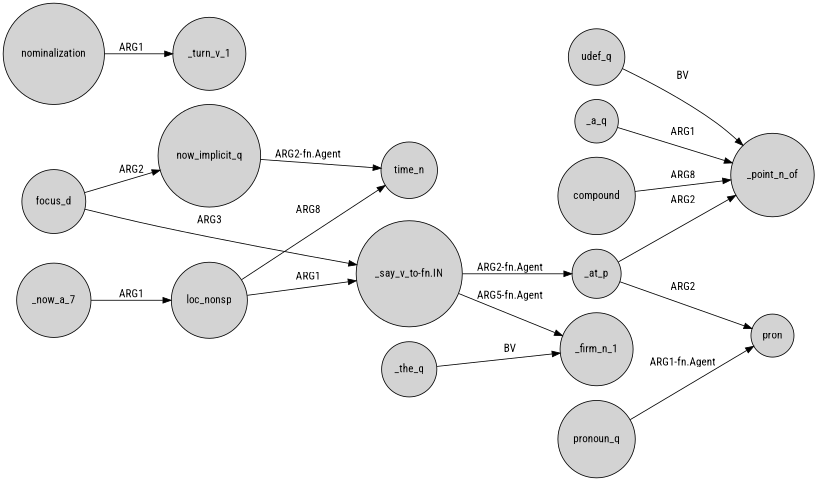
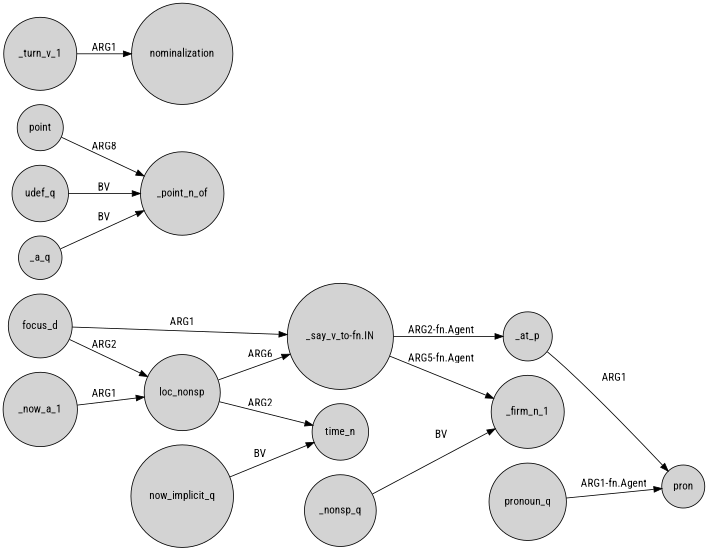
(135, 54) -> (100, 54)
(683, 132) -> (104, 217)
(308, 155) -> (260, 454)
(118, 183) -> (105, 356)
(597, 196) -> (40, 128)
(308, 210) -> (260, 403)
(209, 220) -> (182, 322)
(674, 231) -> none
(308, 277) -> (260, 354)
(683, 287) -> (614, 378)
(54, 300) -> (40, 409)
(409, 369) -> (340, 511)
